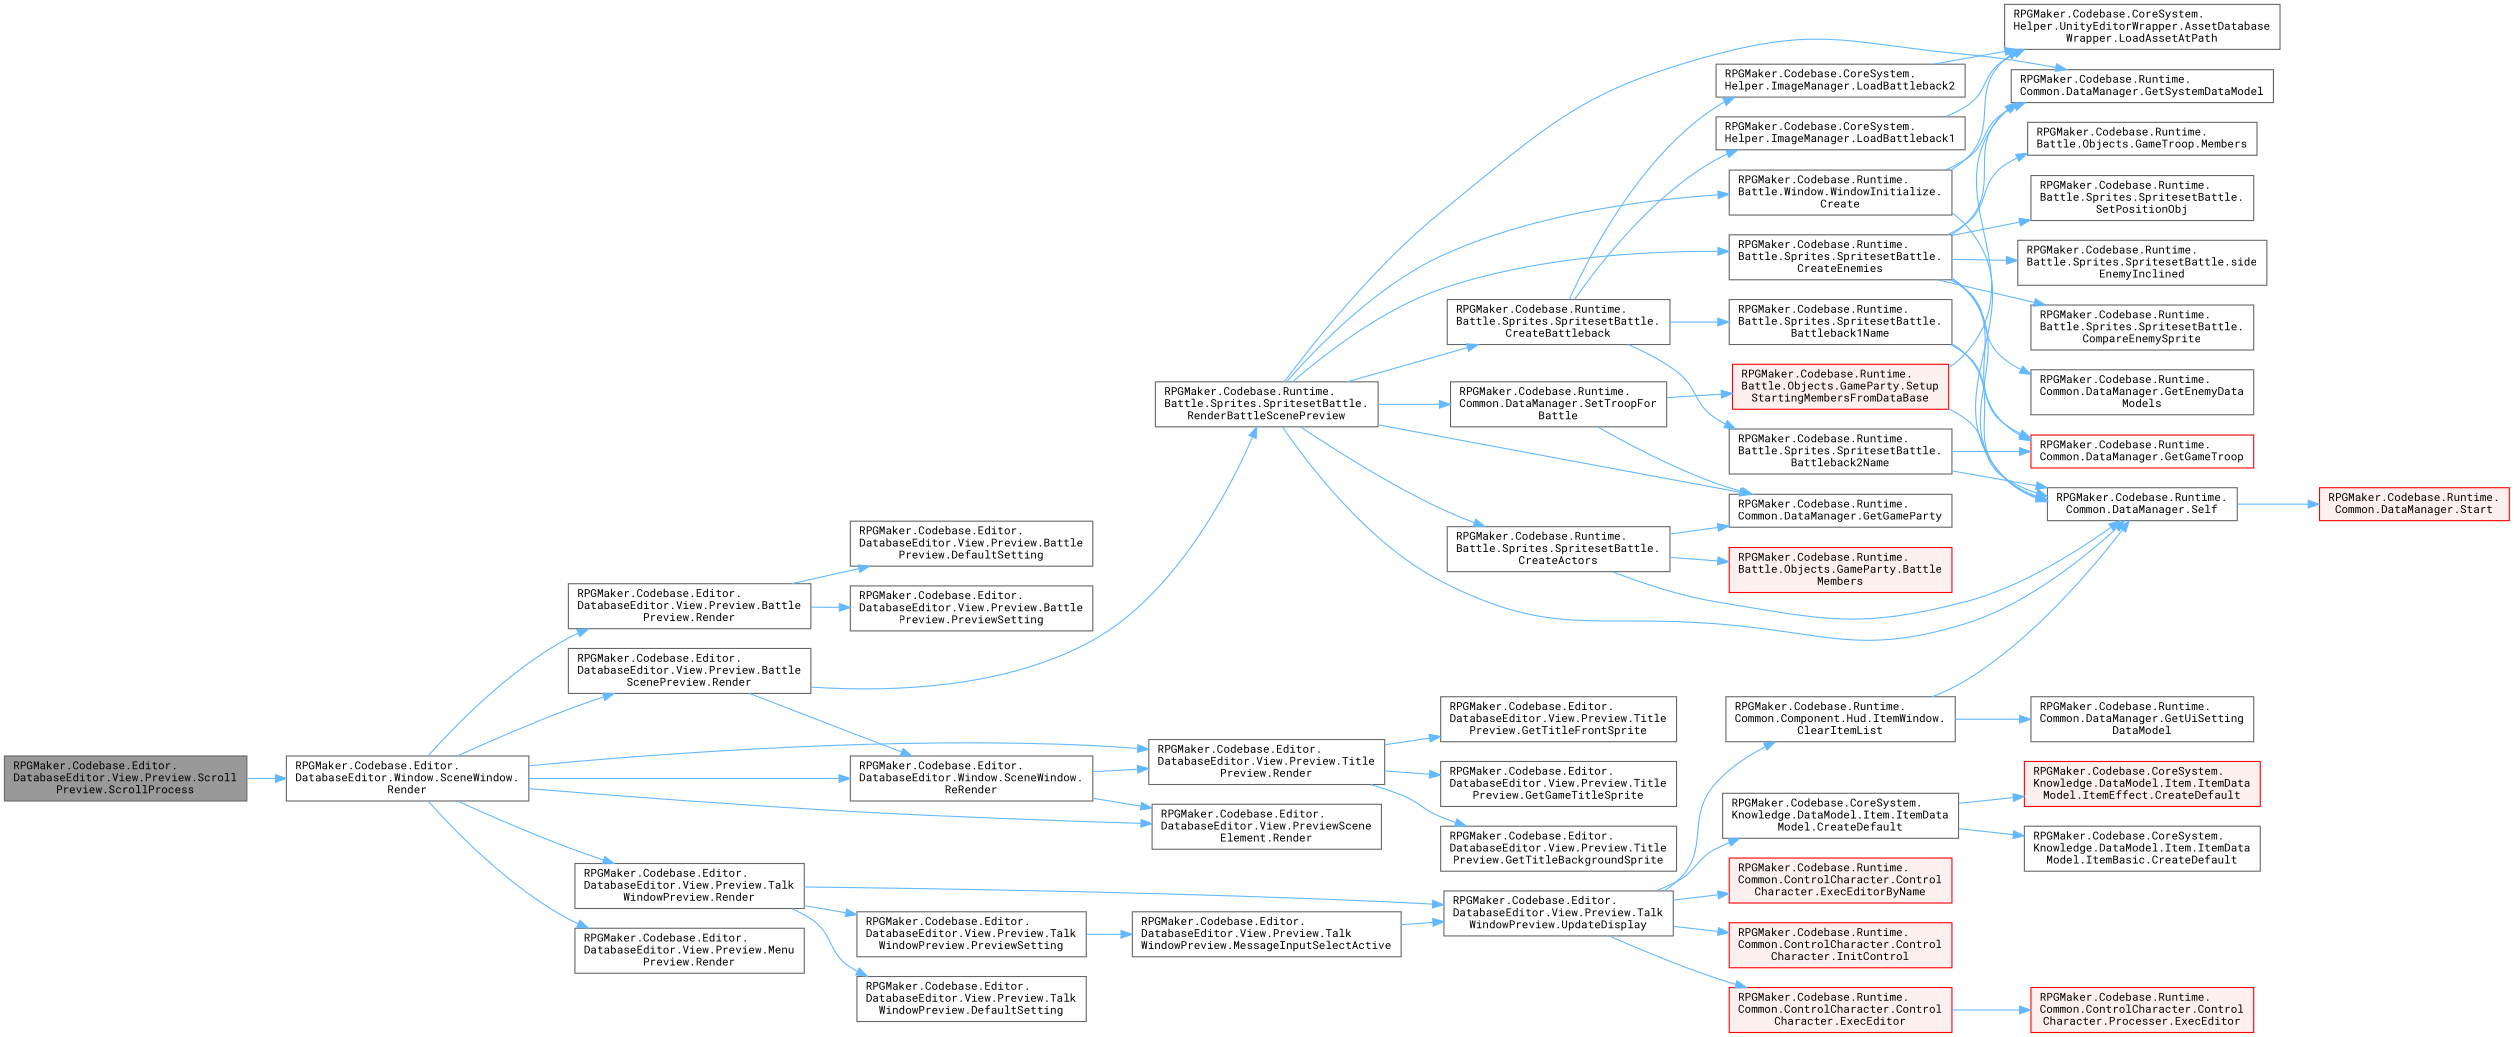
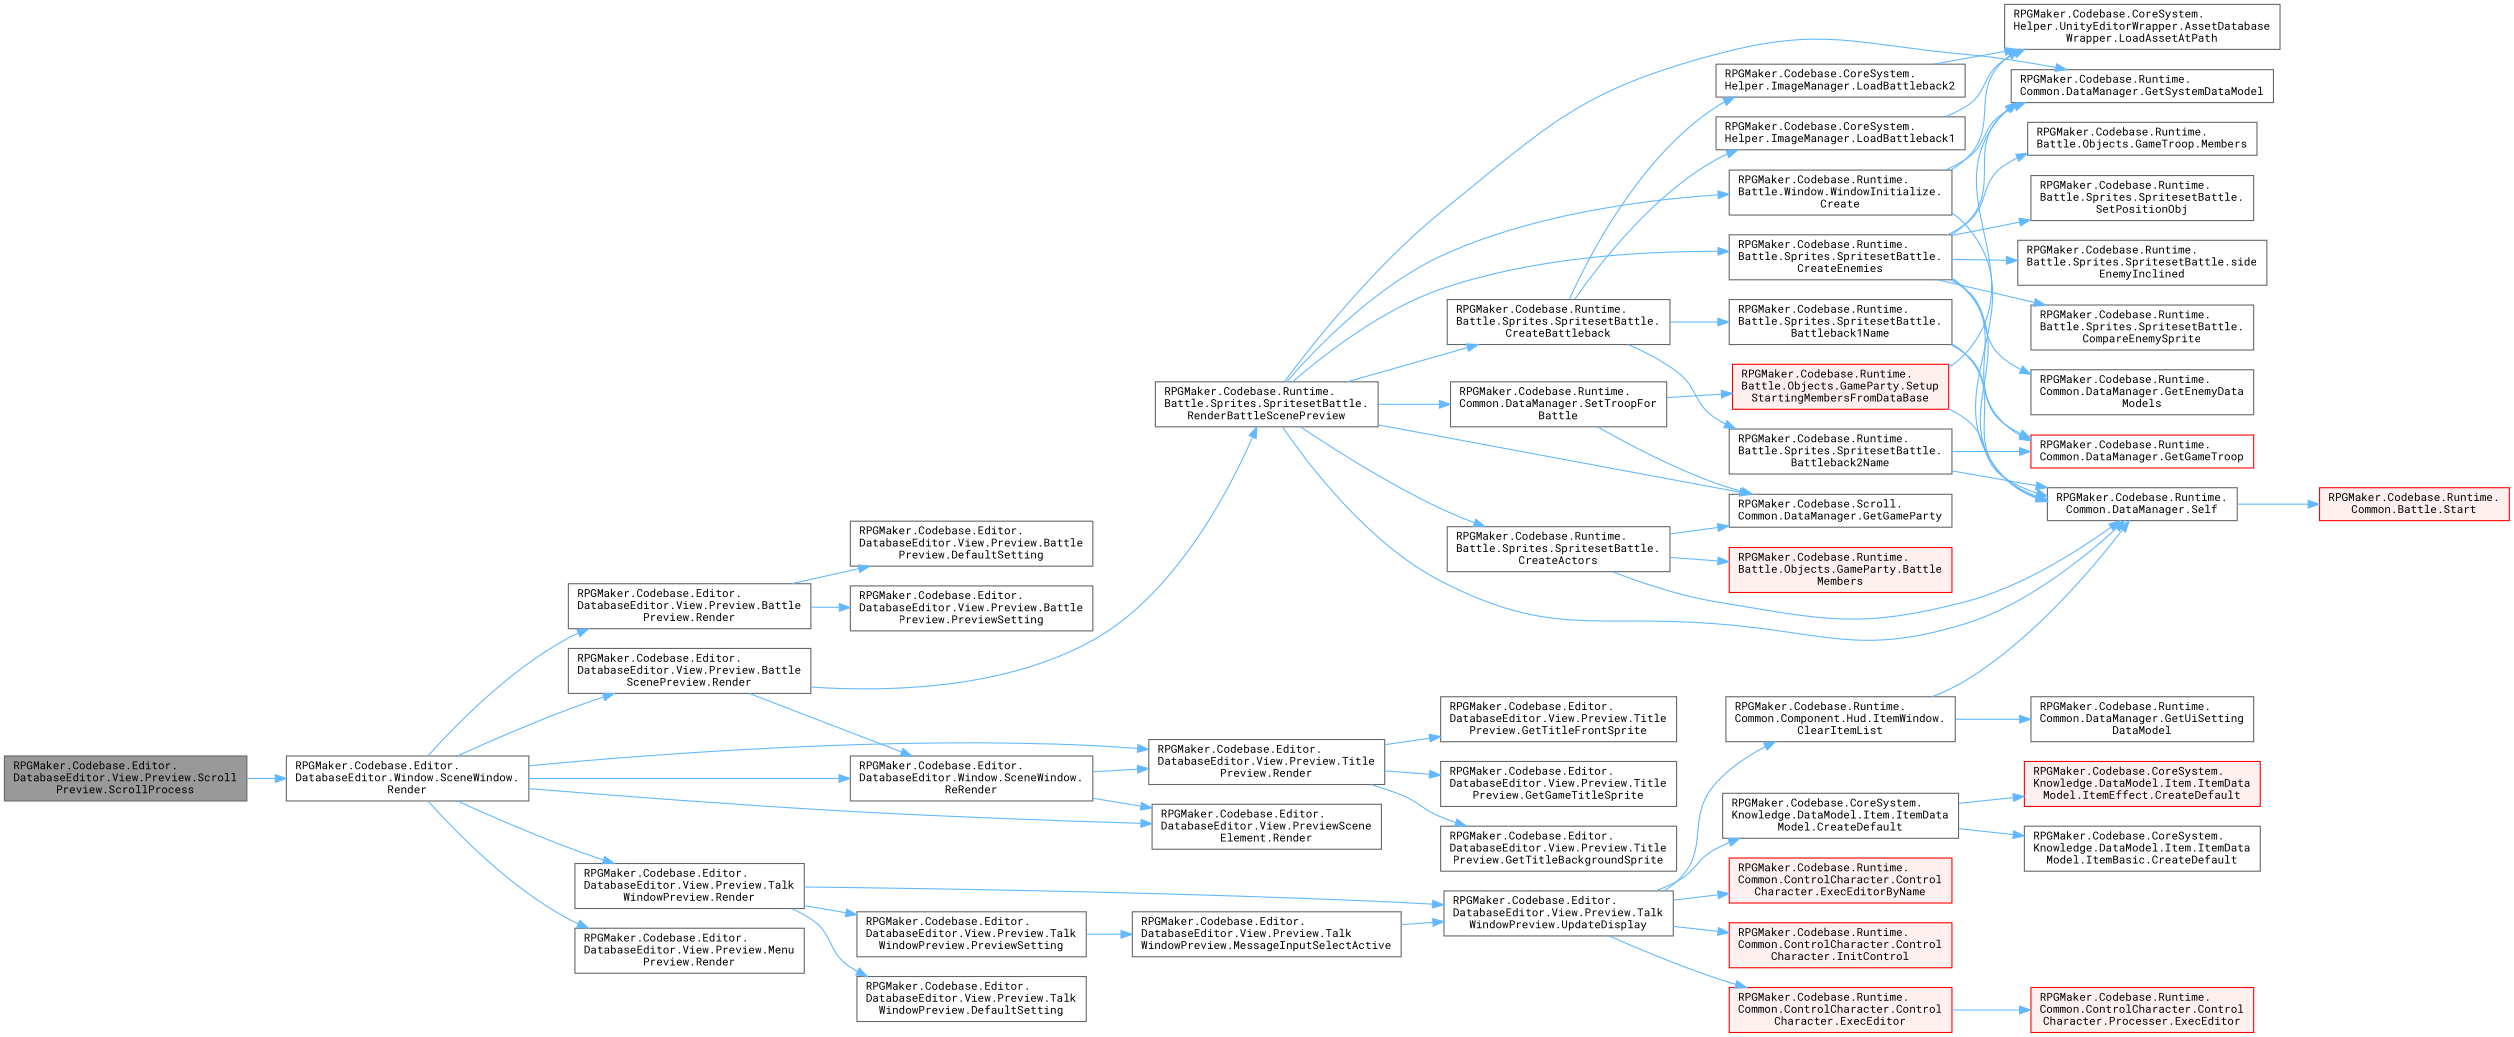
(2414, 504) -> (2414, 504)
(1841, 511) -> (1841, 511)
